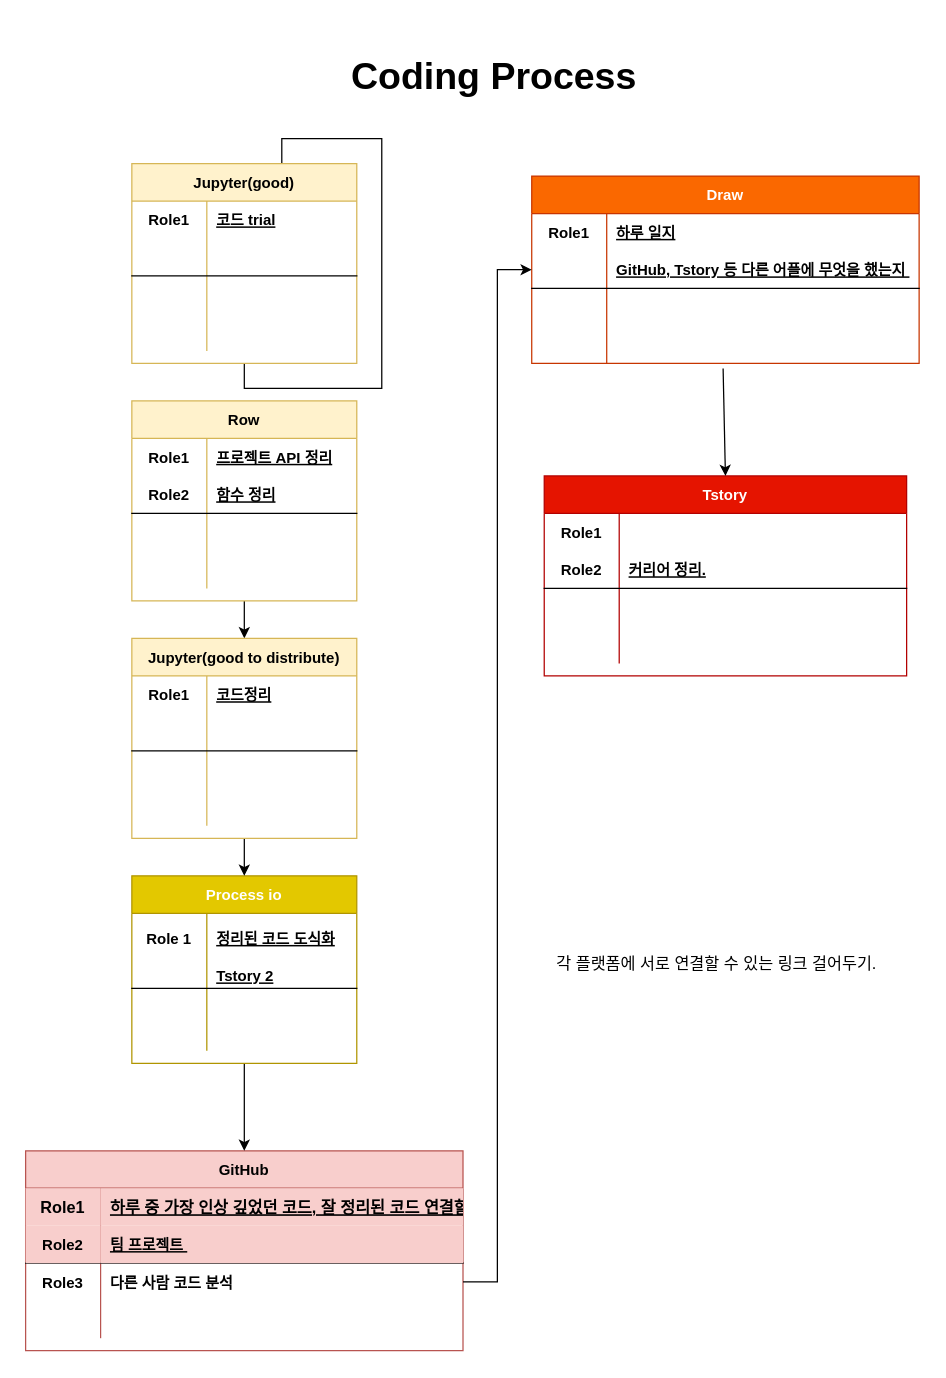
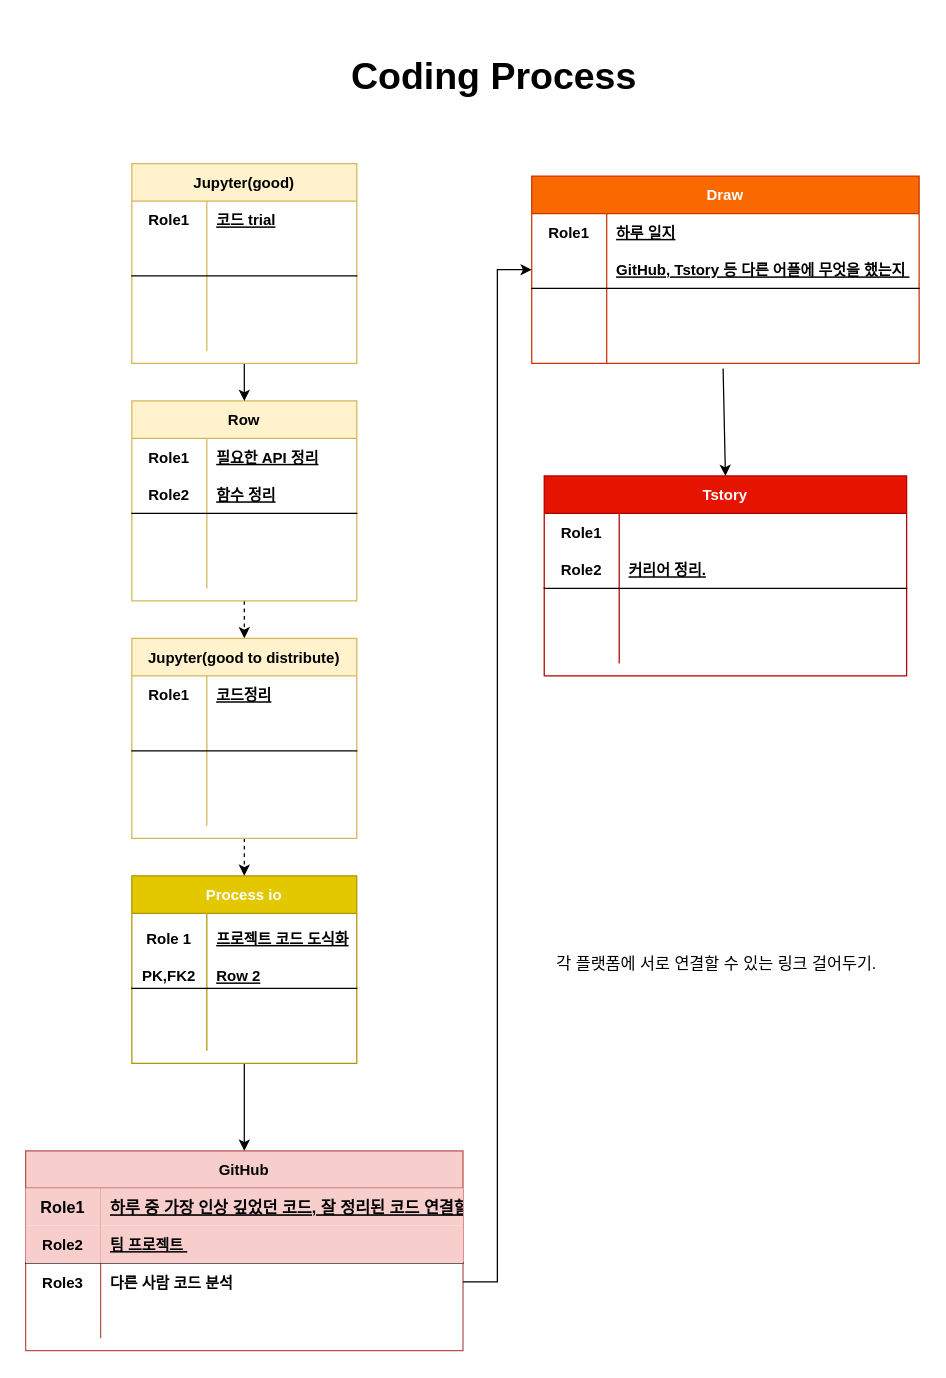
(382, 270) -> (244, 389)
(278, 458) -> (271, 458)
(244, 616) -> (244, 616)
(244, 854) -> (244, 854)
(281, 939) -> (288, 939)
none -> (169, 976)
(248, 976) -> (235, 976)
